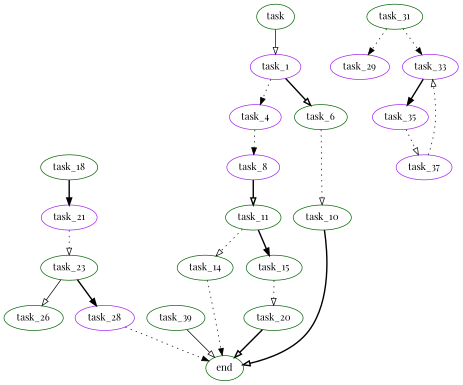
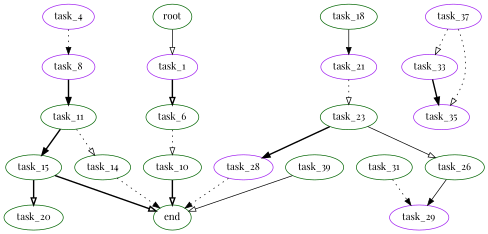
(276, 17) -> (172, 17)
(410, 39) -> none
(267, 89) -> none
(411, 139) -> (466, 65)
(69, 189) -> (349, 38)
(253, 189) -> (68, 89)
none -> (439, 190)
(274, 289) -> (34, 189)
(251, 341) -> (102, 192)
